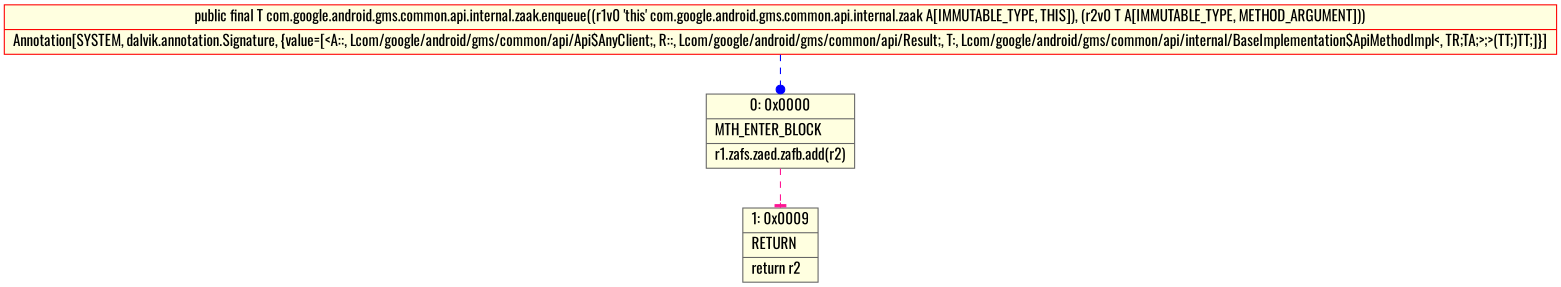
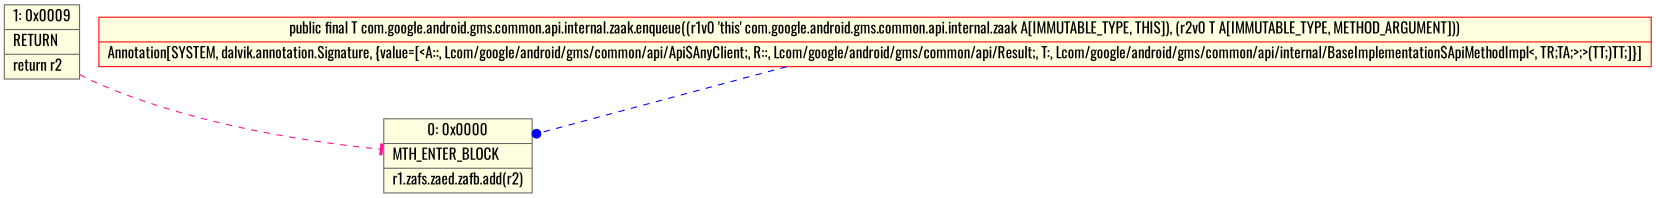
(780, 186) -> (226, 124)
